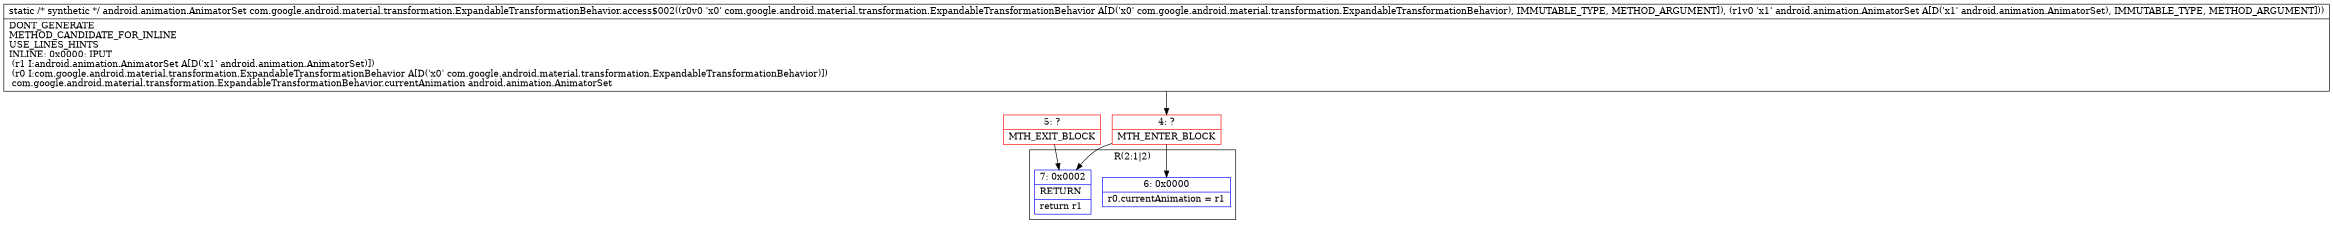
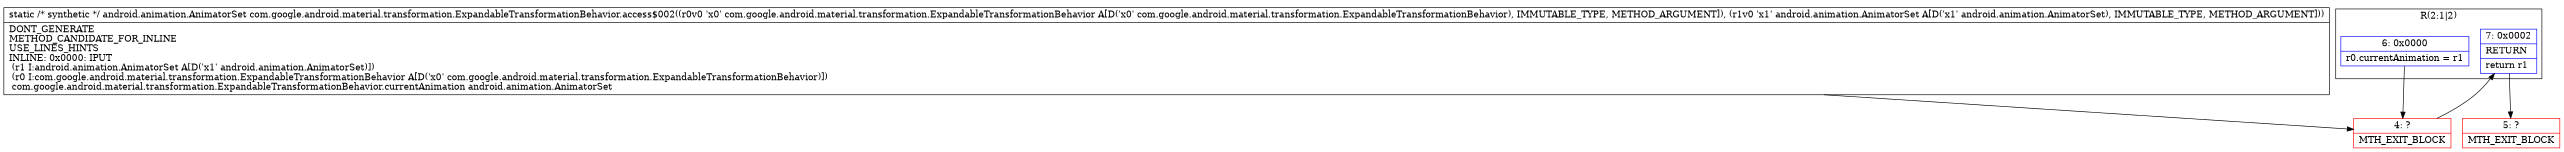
(1167, 137) -> (2402, 140)
(1056, 154) -> (2510, 93)
(1167, 158) -> (2404, 89)
